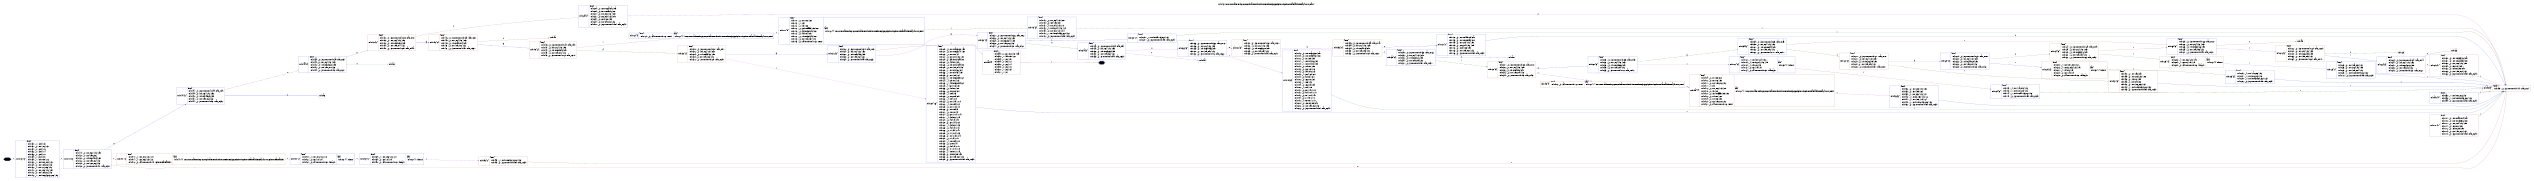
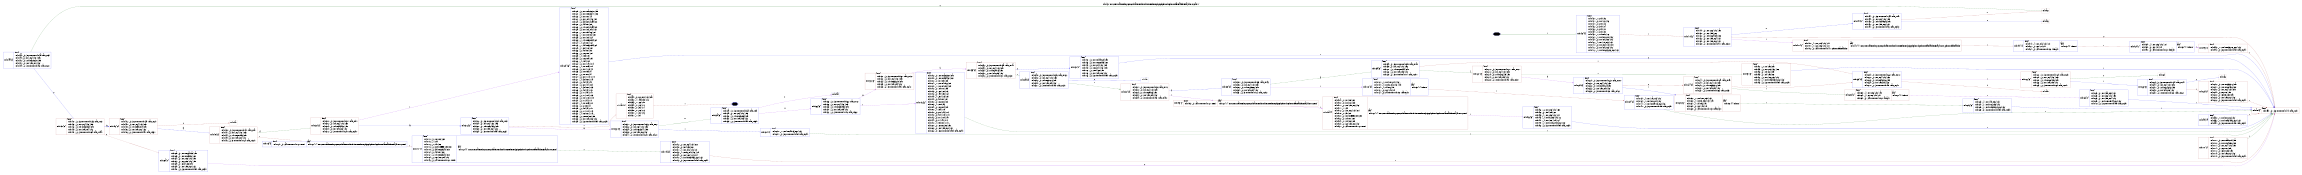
(261, 80) -> (1971, 15)
